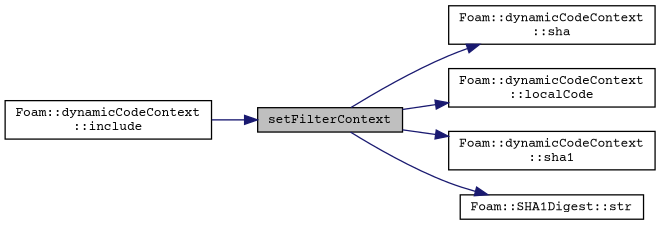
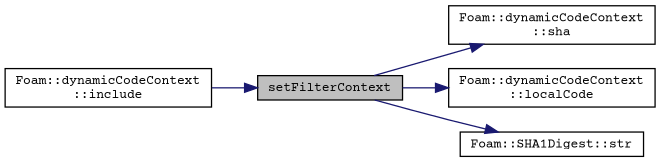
(552, 151) -> none
